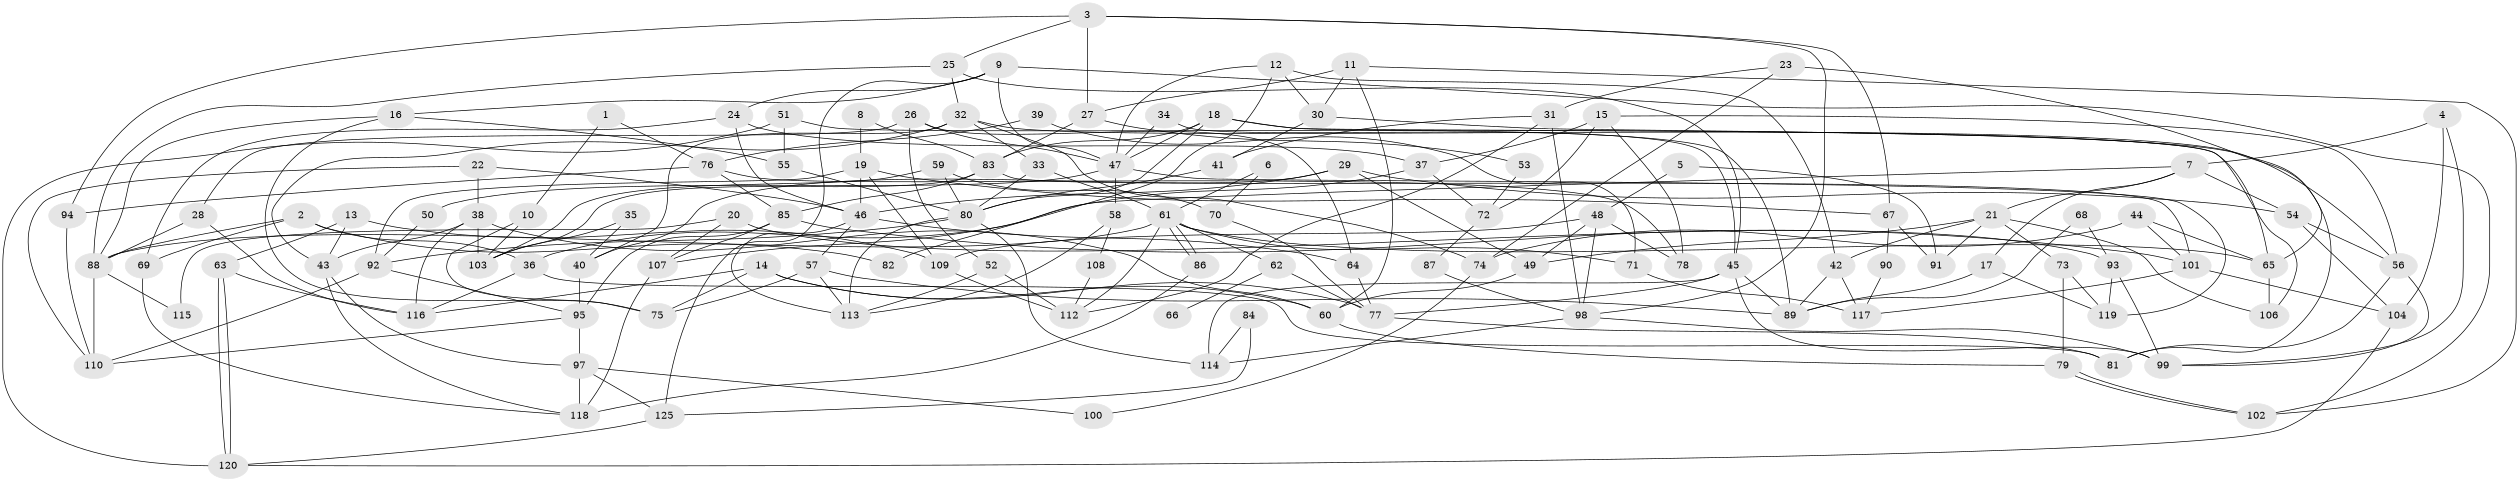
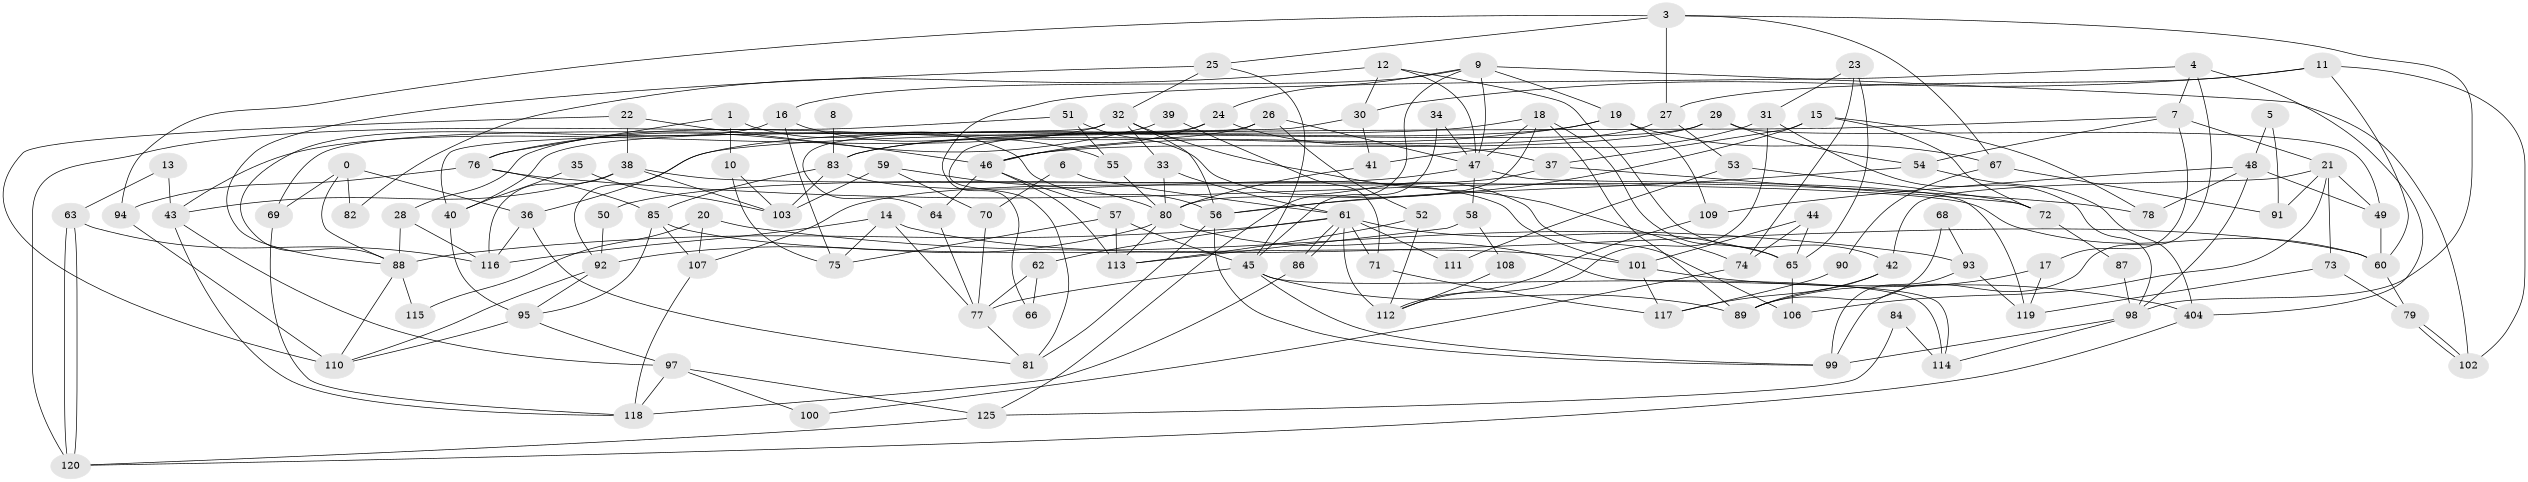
none -> (1450, 83)
(861, 141) -> (1559, 93)
none -> (1023, 162)
(301, 216) -> (347, 166)
(620, 235) -> none
none -> (1453, 266)
(1394, 299) -> (1181, 243)
(2397, 316) -> (2194, 316)
